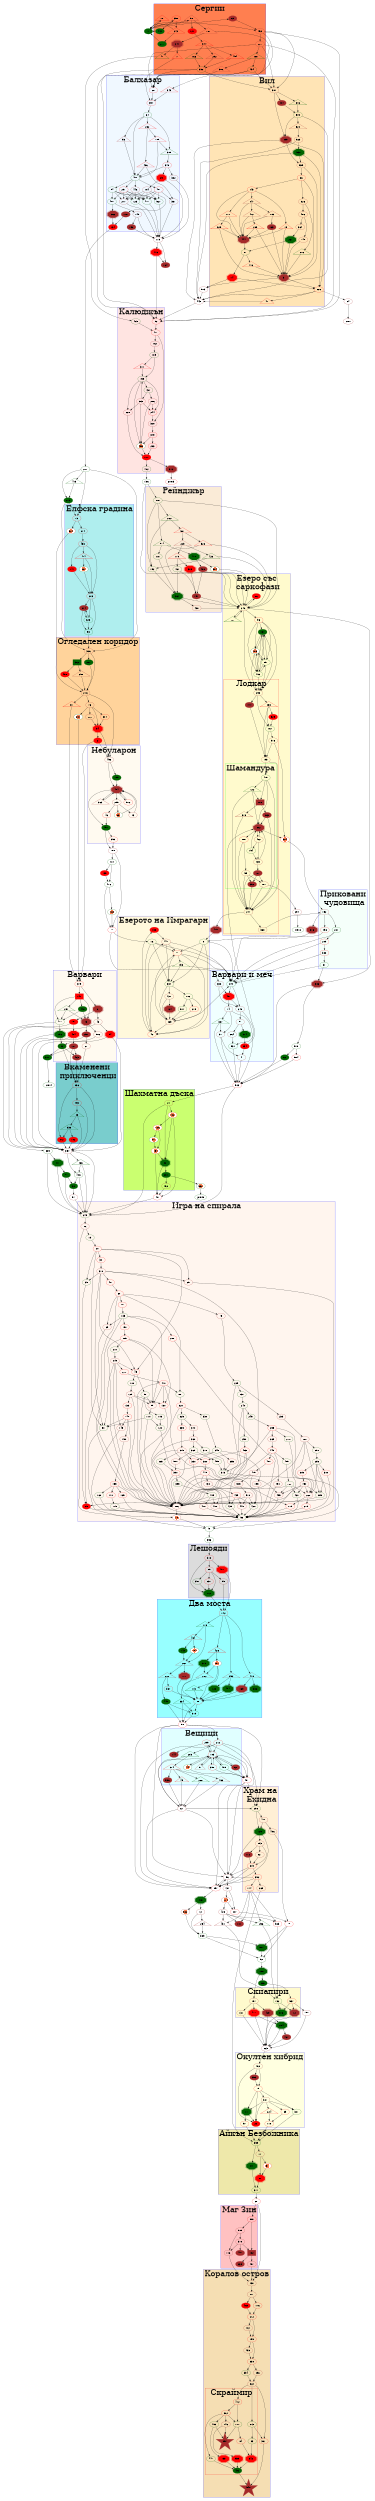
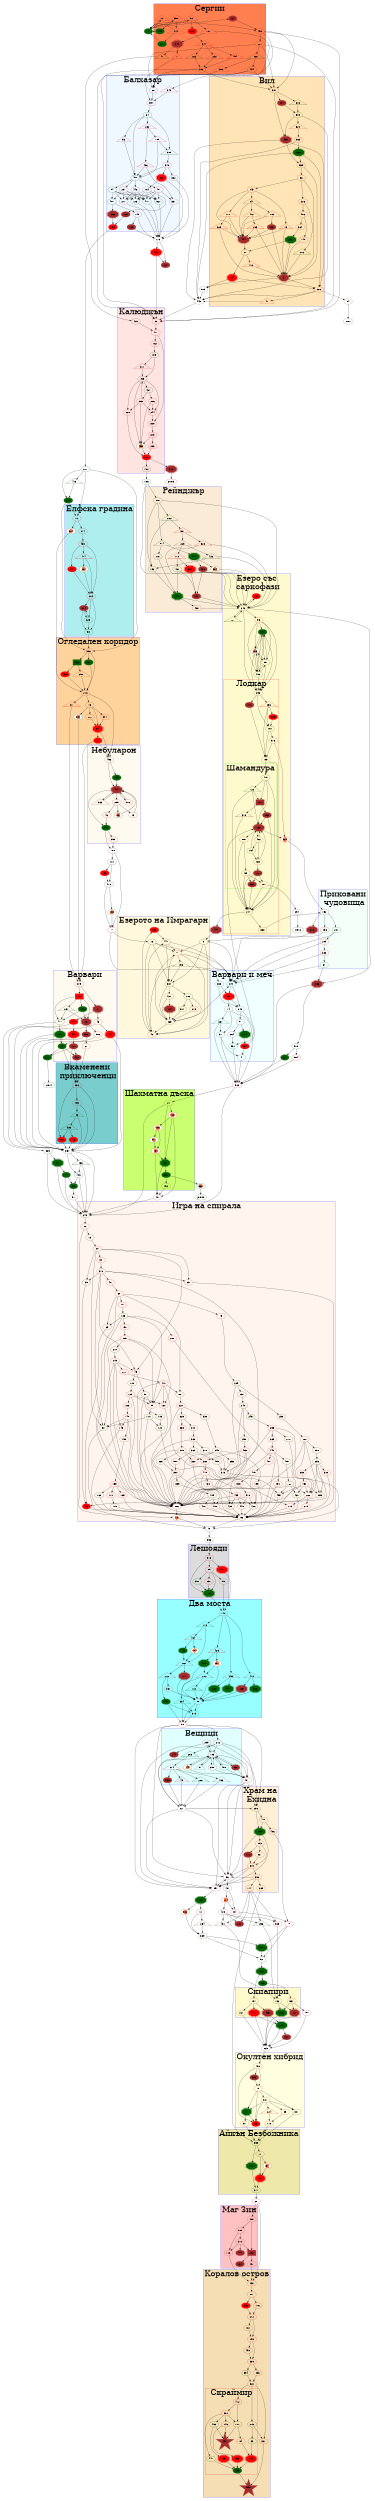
(214, 1681) -> (200, 1682)
